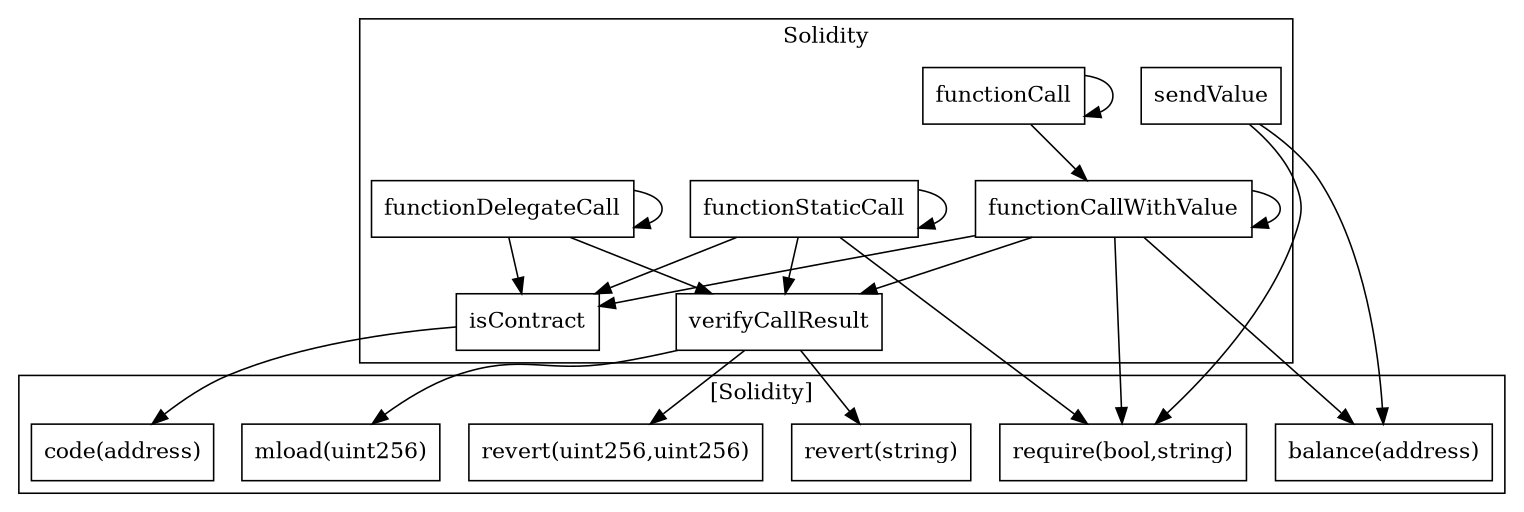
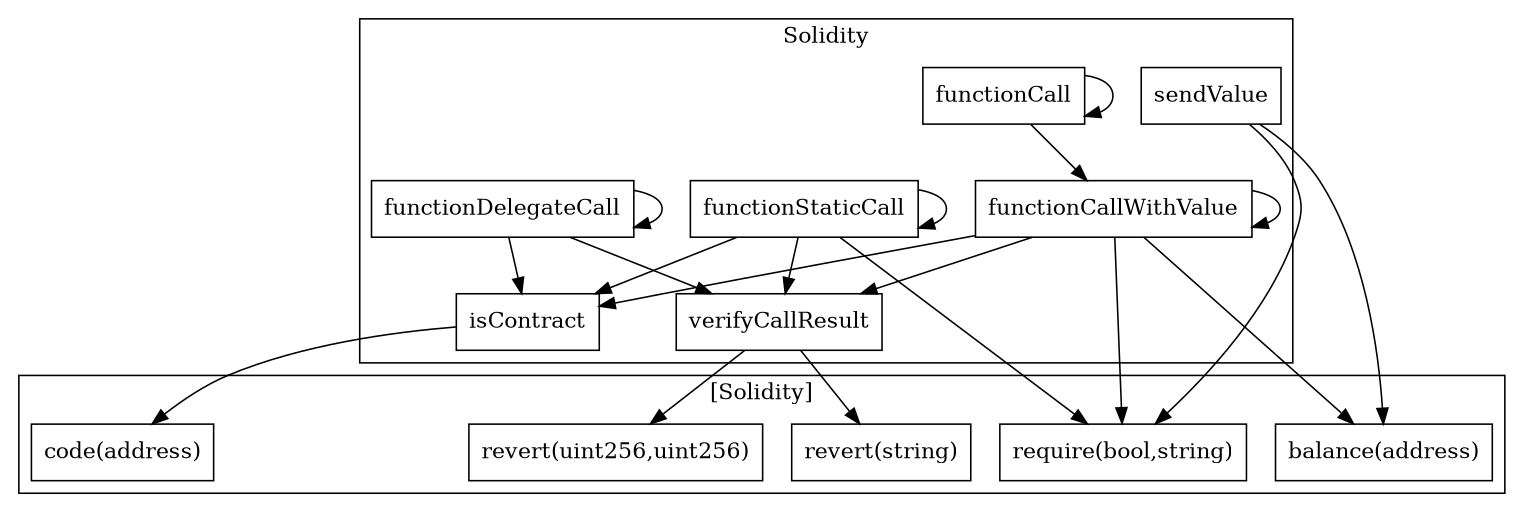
(341, 452) -> none
